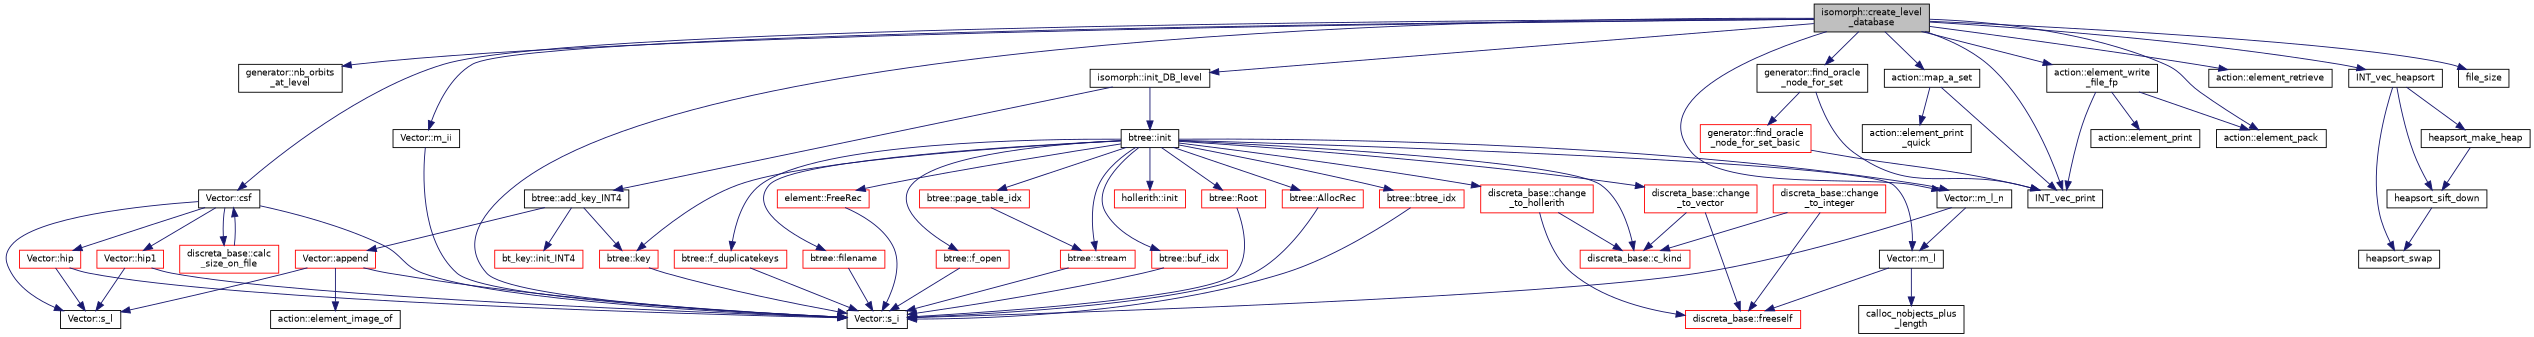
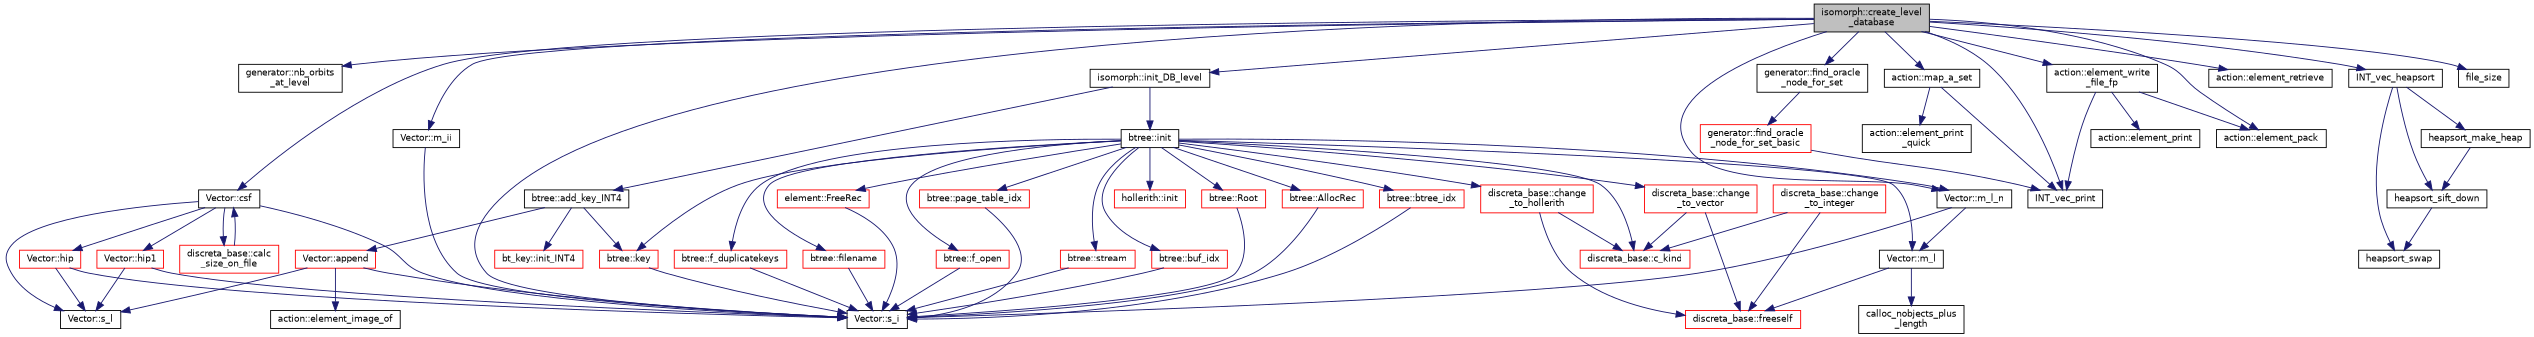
(1904, 175) -> none
(1032, 227) -> (1015, 275)
